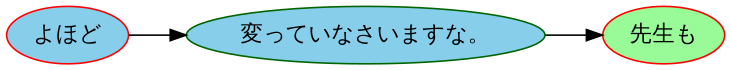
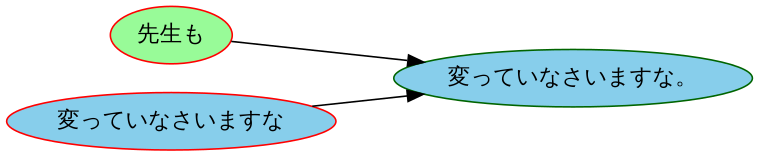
(68, 35) -> (171, 121)
(566, 35) -> (319, 51)
